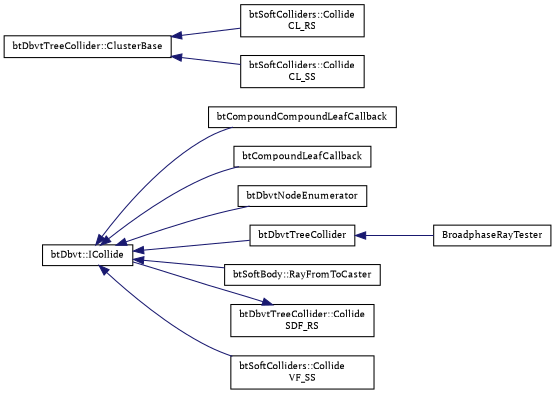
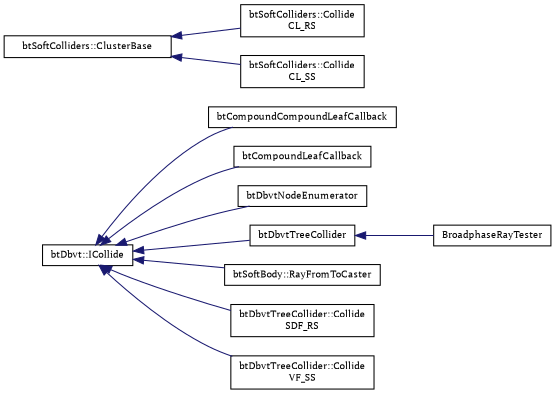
(88, 47) -> (88, 47)
(198, 282) -> (170, 292)
(302, 372) -> (302, 372)
